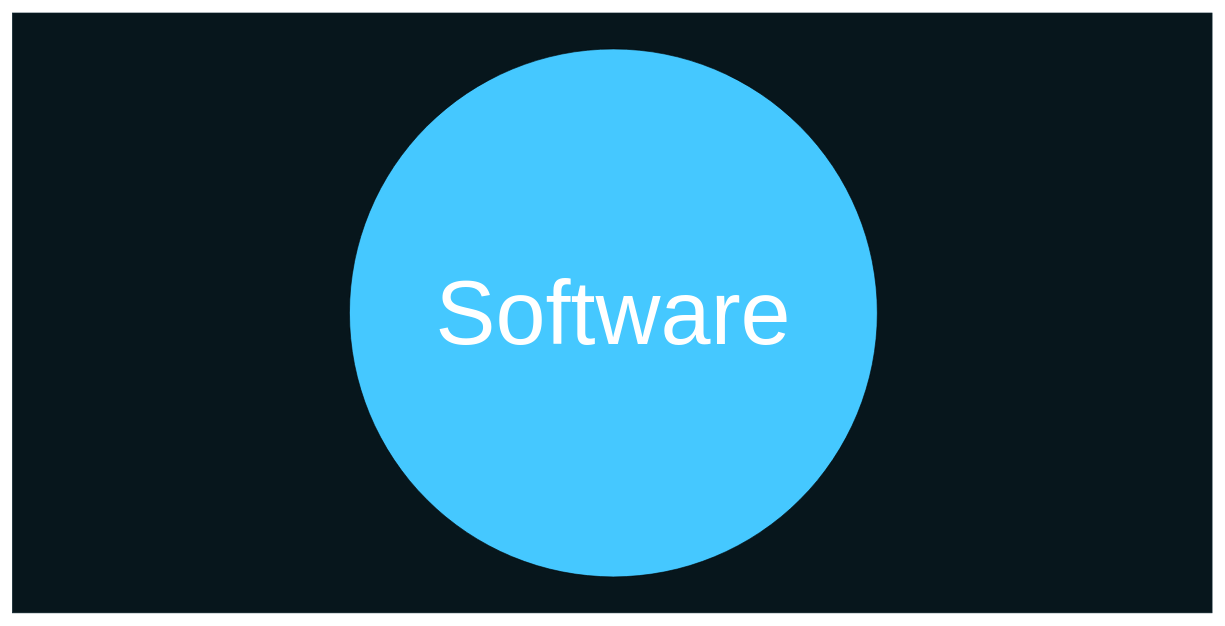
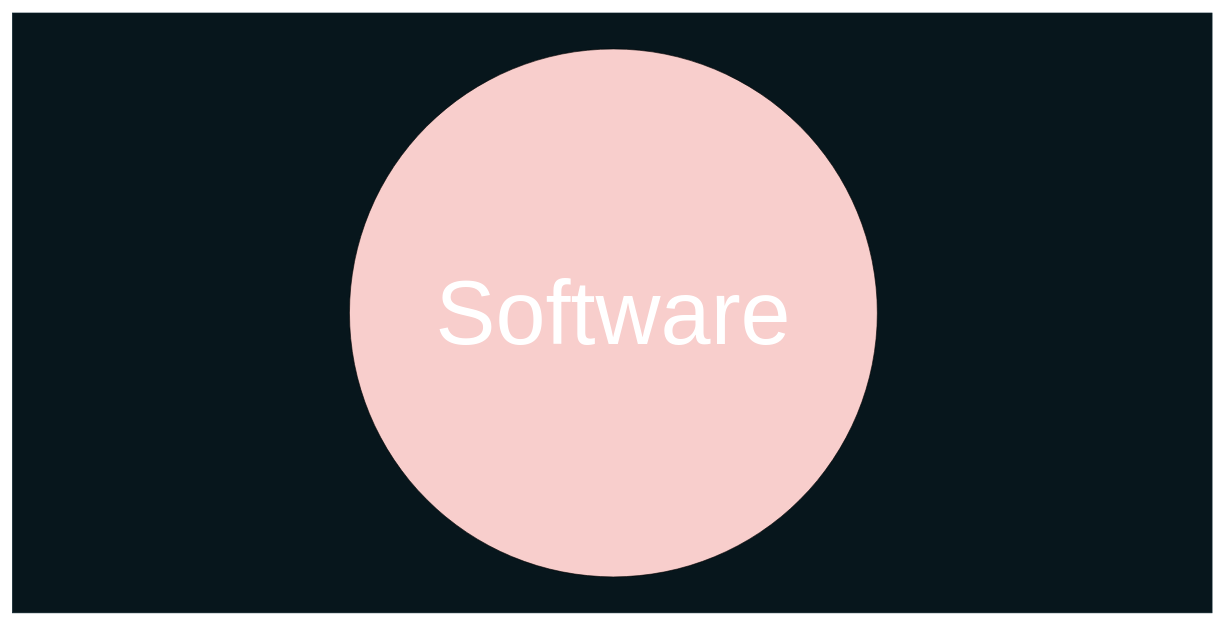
(614, 313) -> (614, 313)
